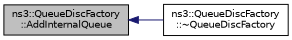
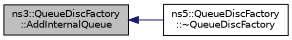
(226, 20) -> (226, 20)
